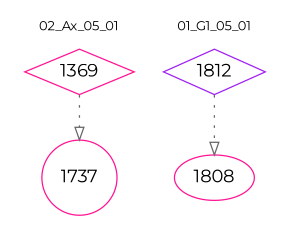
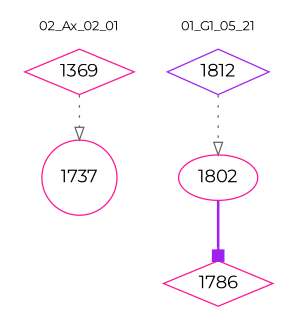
(79, 27) -> (79, 27)
(214, 27) -> (218, 27)
(214, 178) -> (218, 178)
none -> (218, 283)
